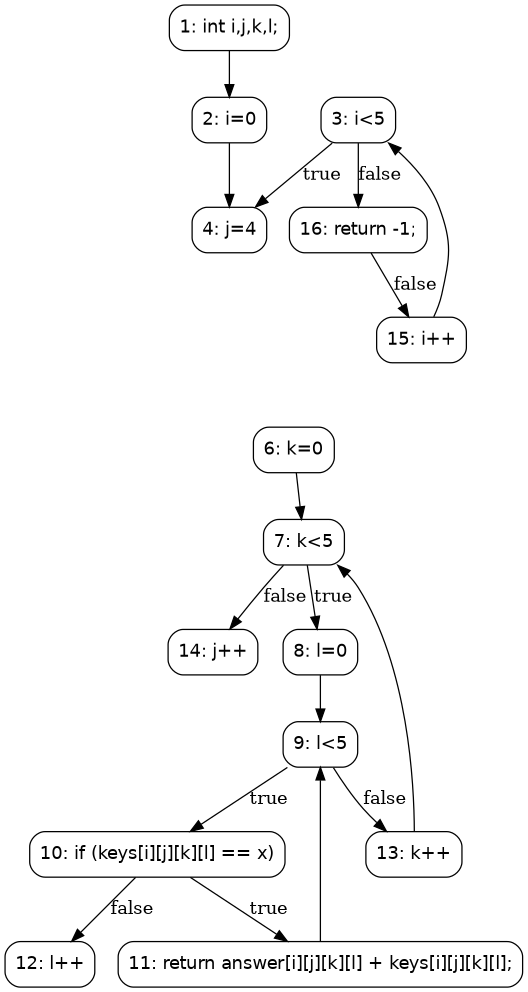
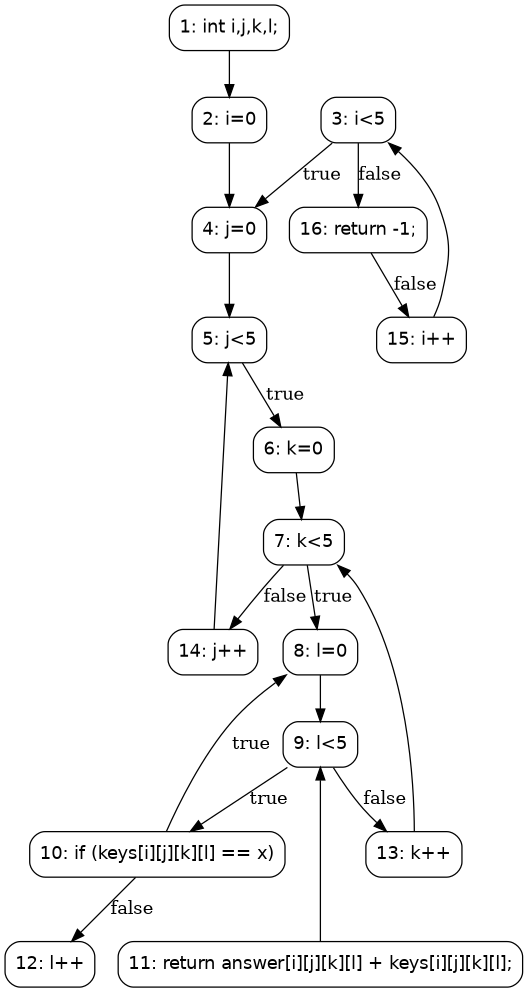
(229, 230) -> (229, 230)
none -> (229, 340)
(234, 906) -> (211, 749)
